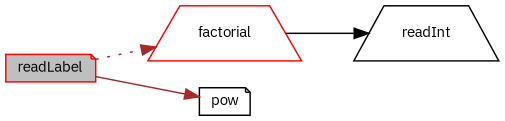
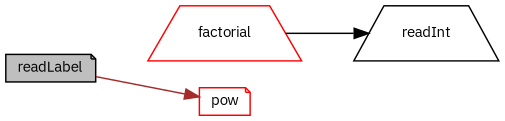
(119, 55) -> none
(51, 68) -> (51, 68)
(225, 102) -> (225, 102)
